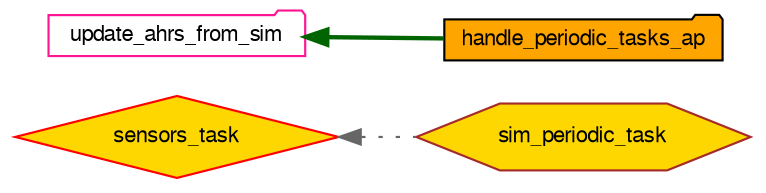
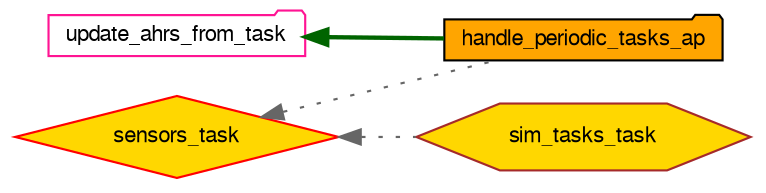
(177, 36) -> (177, 36)
none -> (390, 86)
(583, 137) -> (583, 137)
